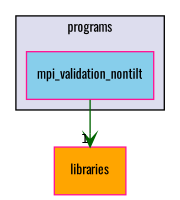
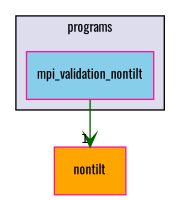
(90, 171) -> (90, 171)
